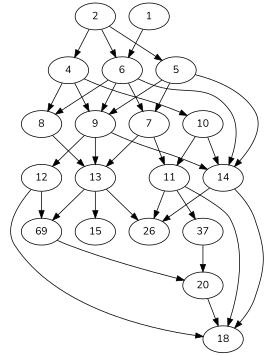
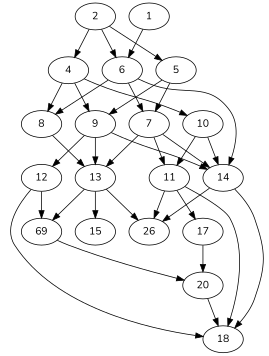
(110, 94) -> none
(250, 105) -> (182, 148)
(203, 232) -> (203, 232)
